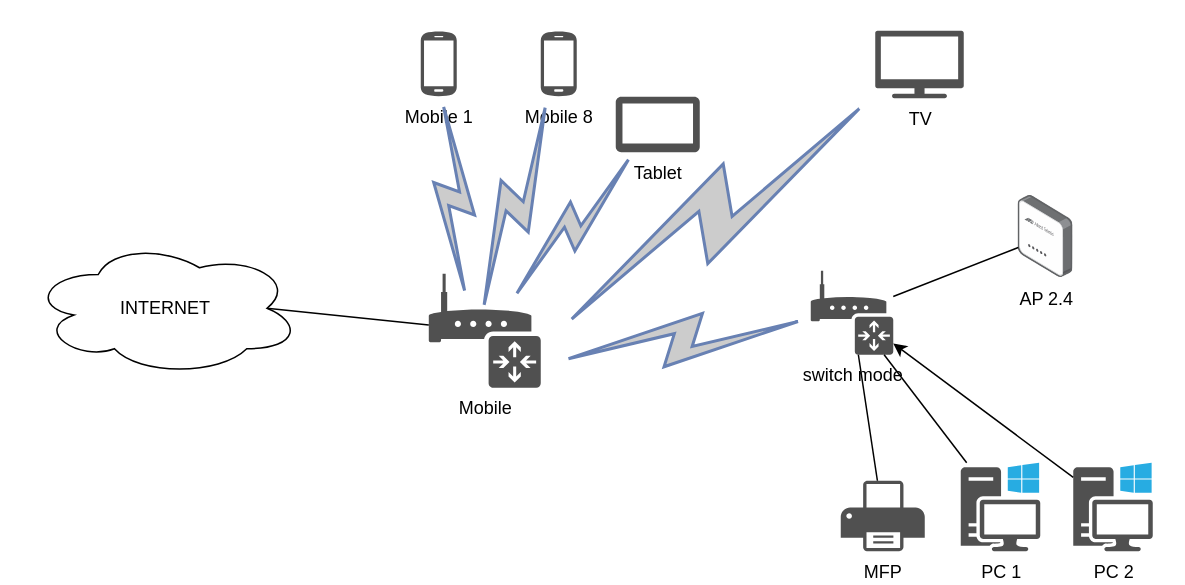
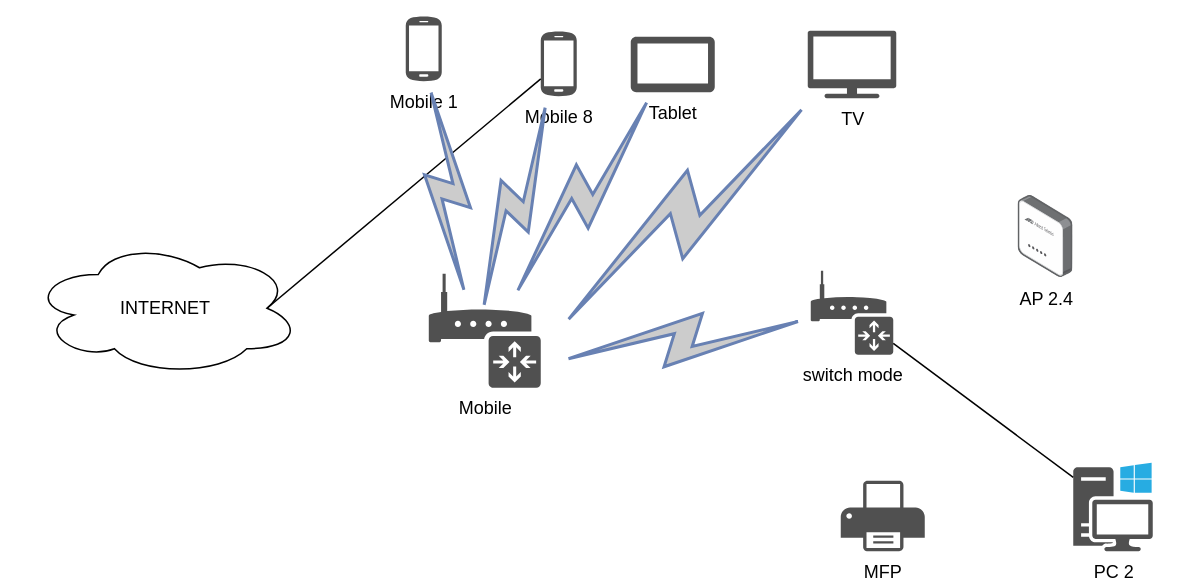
(439, 64) -> (424, 49)
(920, 65) -> (852, 65)
(658, 125) -> (673, 65)
(956, 272) -> none
(348, 317) -> (404, 193)
(902, 350) -> (898, 347)
(926, 409) -> none
(868, 418) -> none
(1001, 507) -> none
